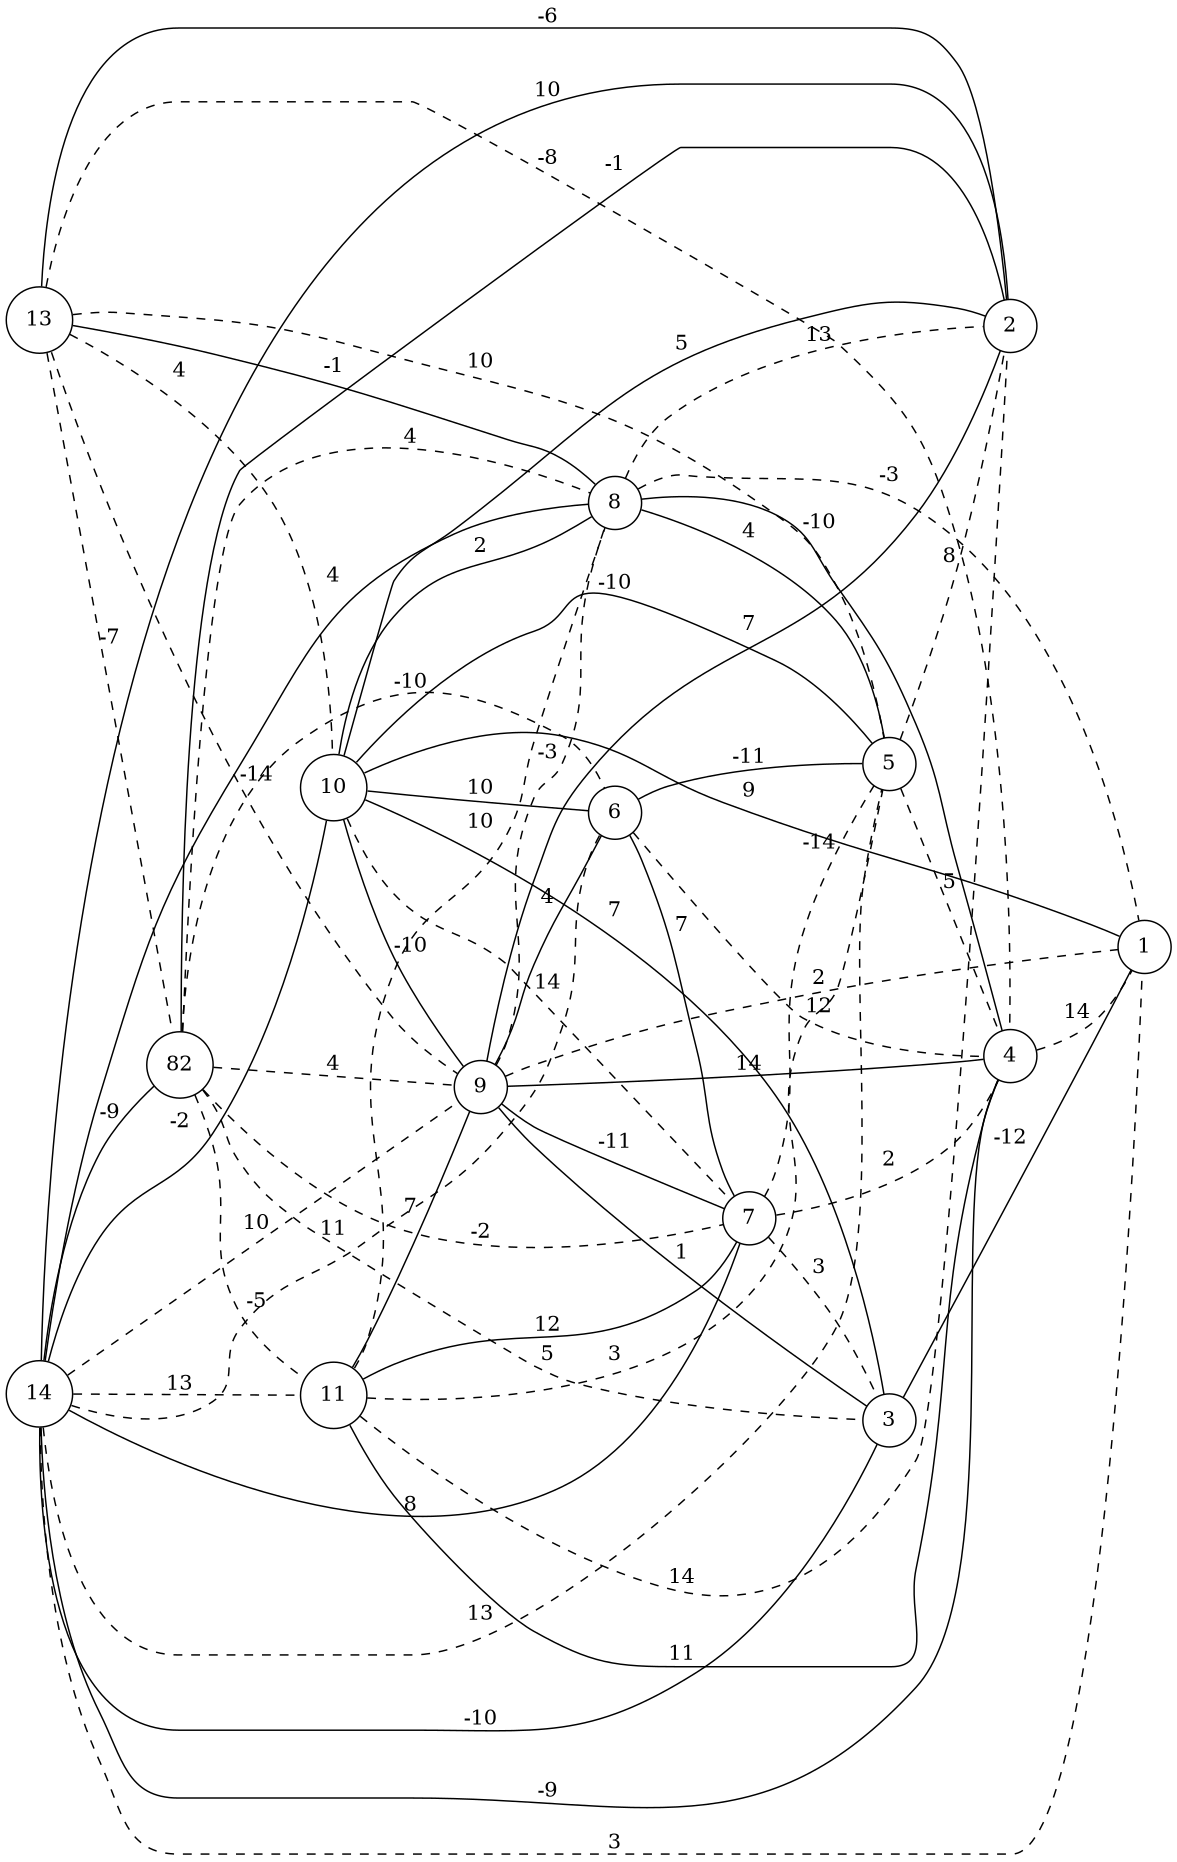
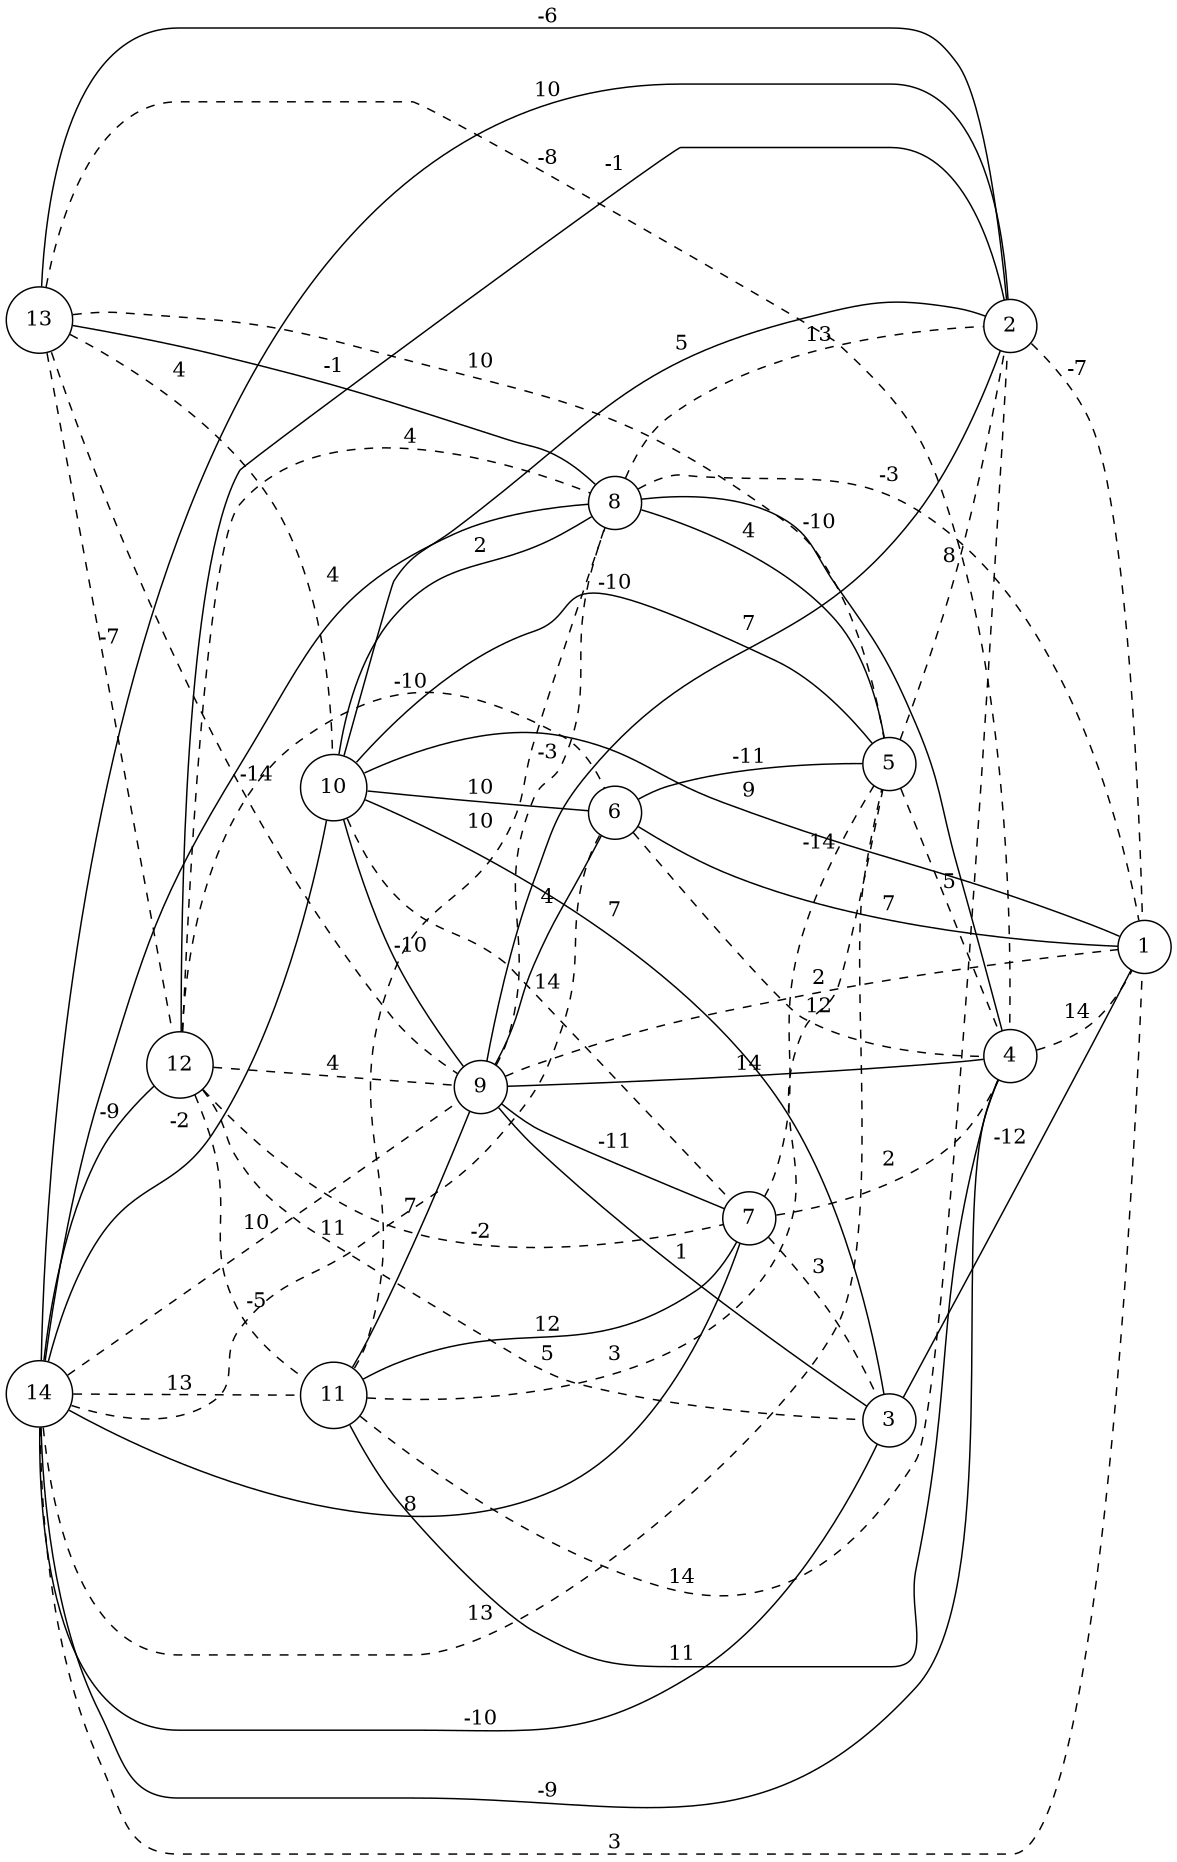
none -> (1125, 620)
(693, 1032) -> (870, 916)
(180, 1065) -> (180, 1065)
